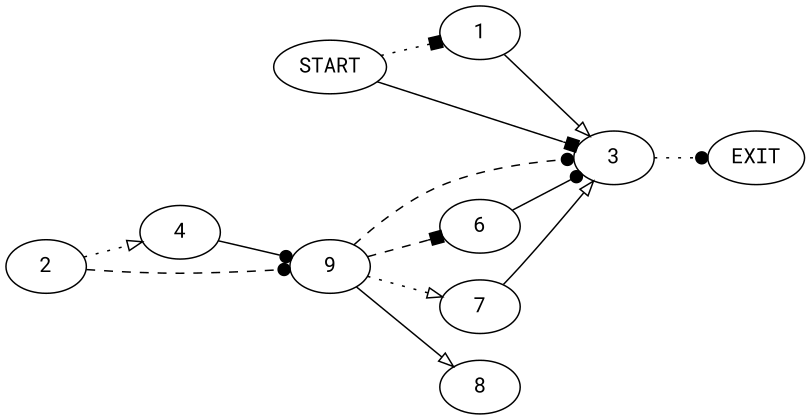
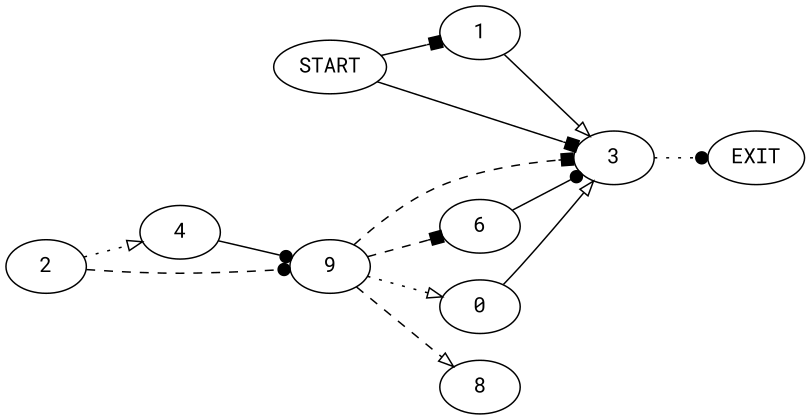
(404, 50) -> (404, 50)
(448, 183) -> (448, 183)
(480, 307) -> (480, 307)
(399, 322) -> (399, 322)
